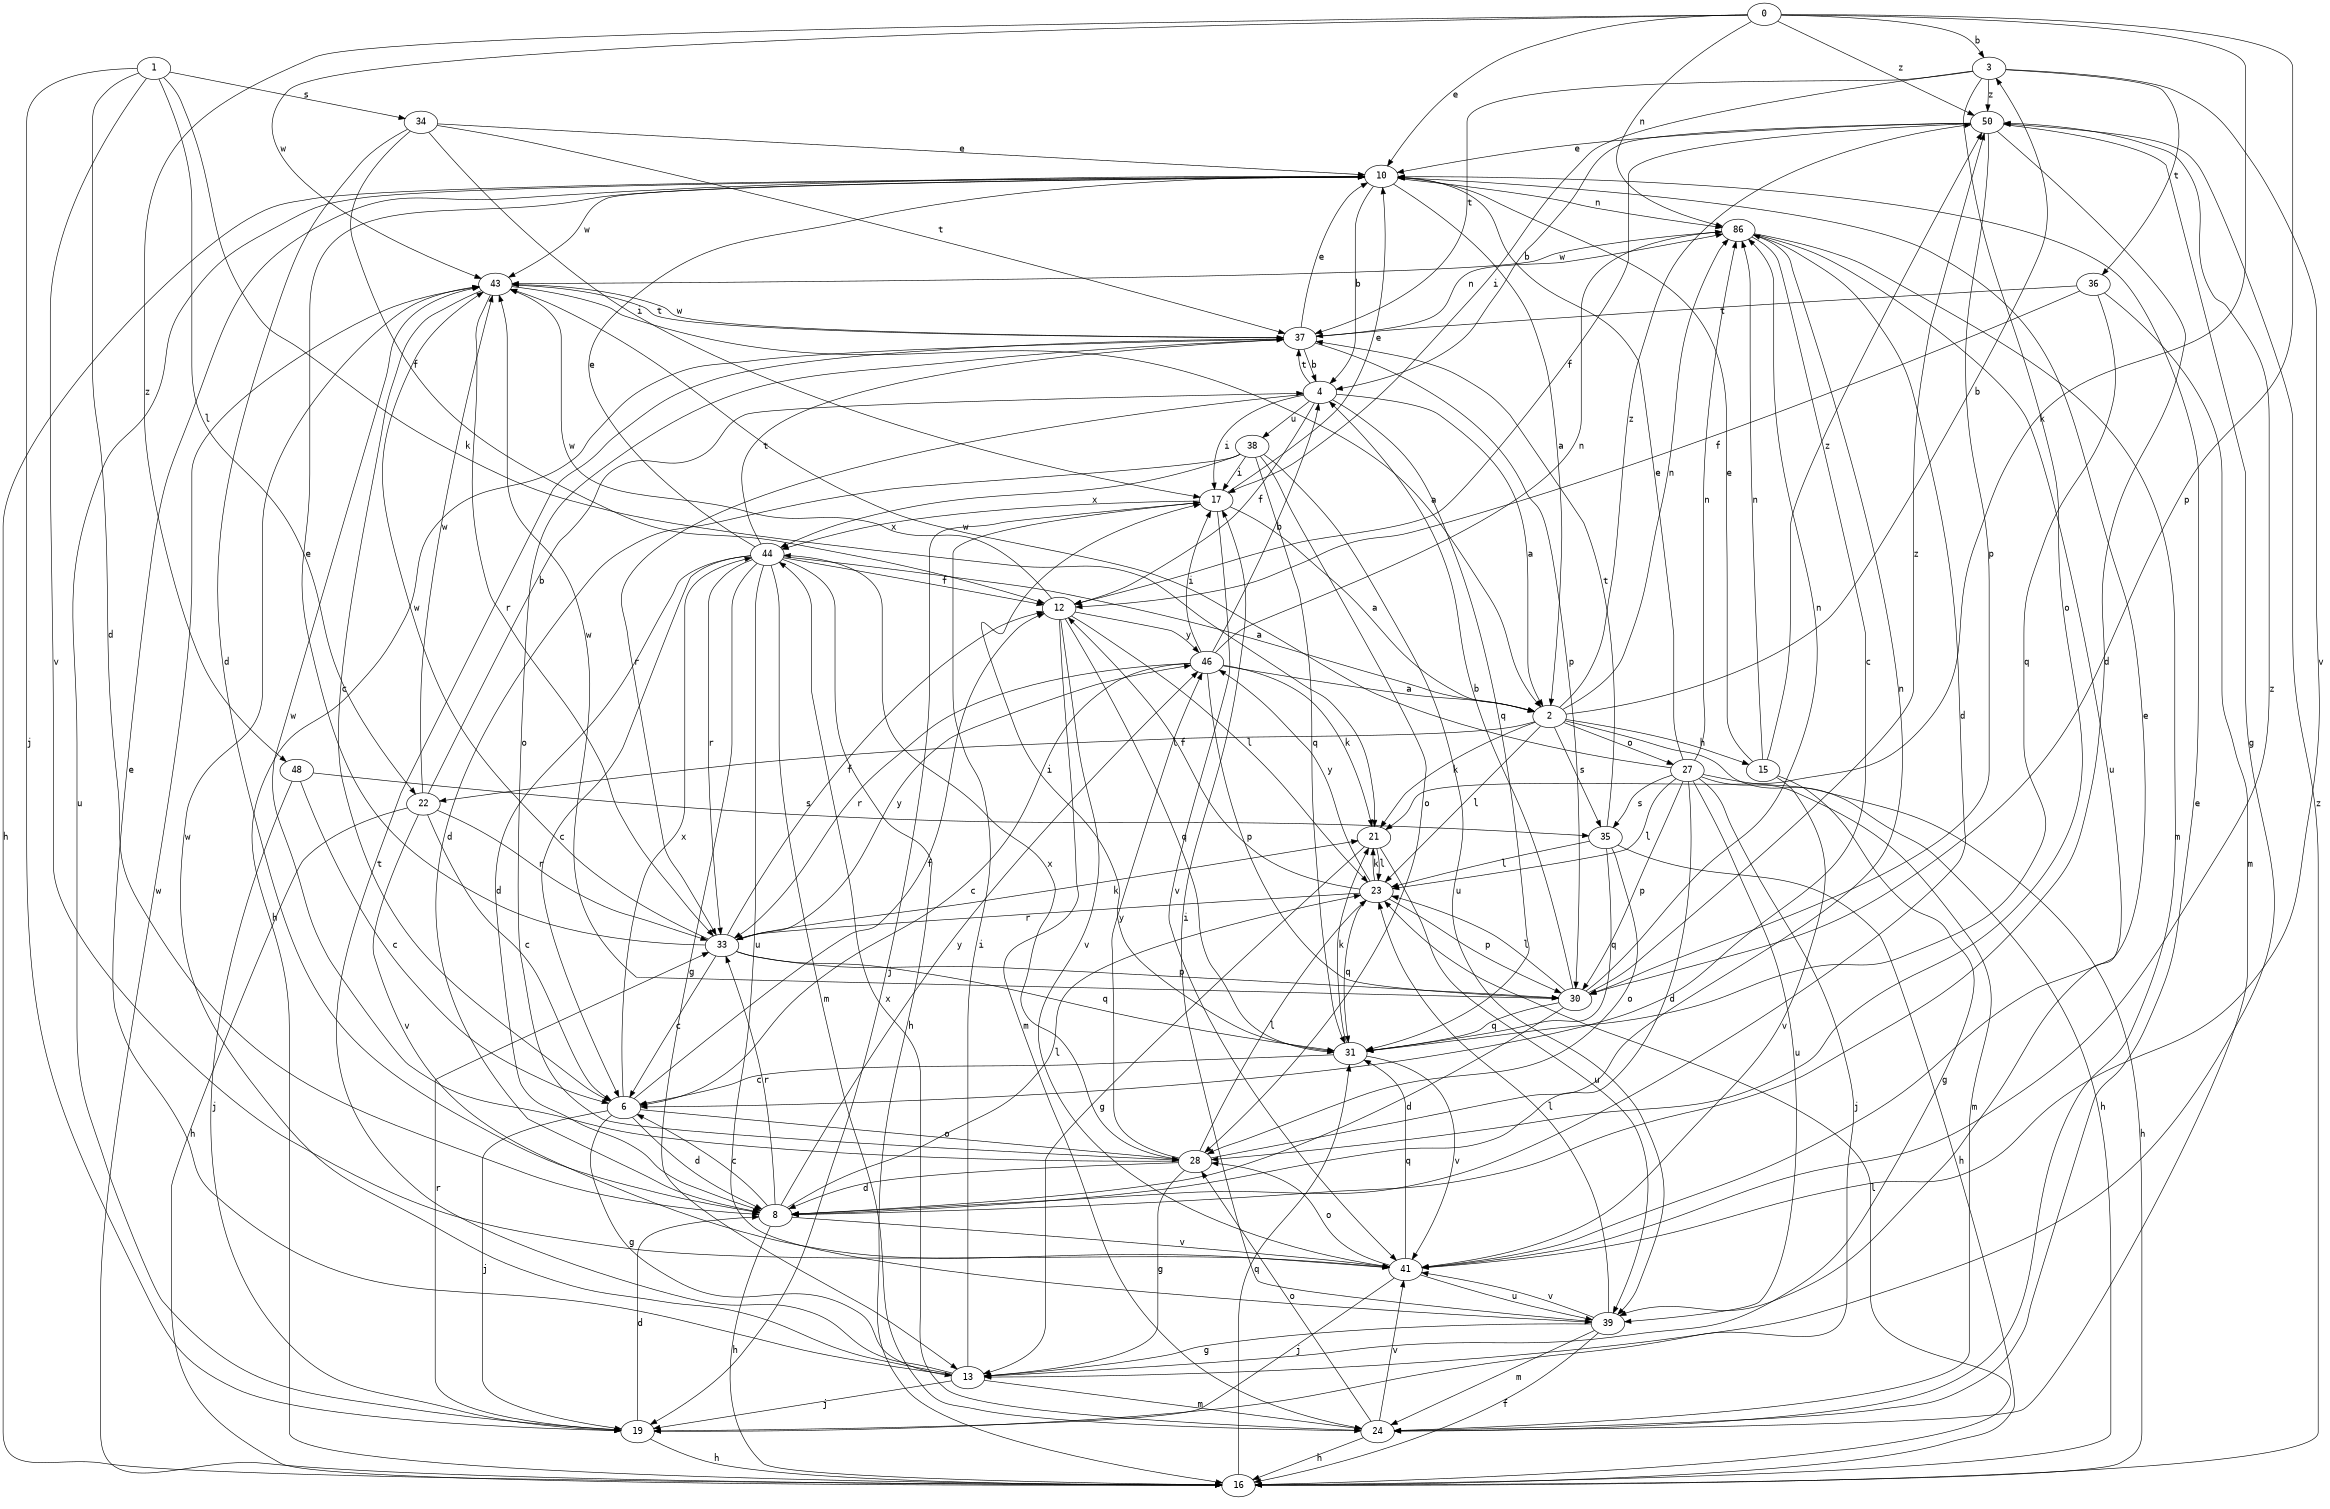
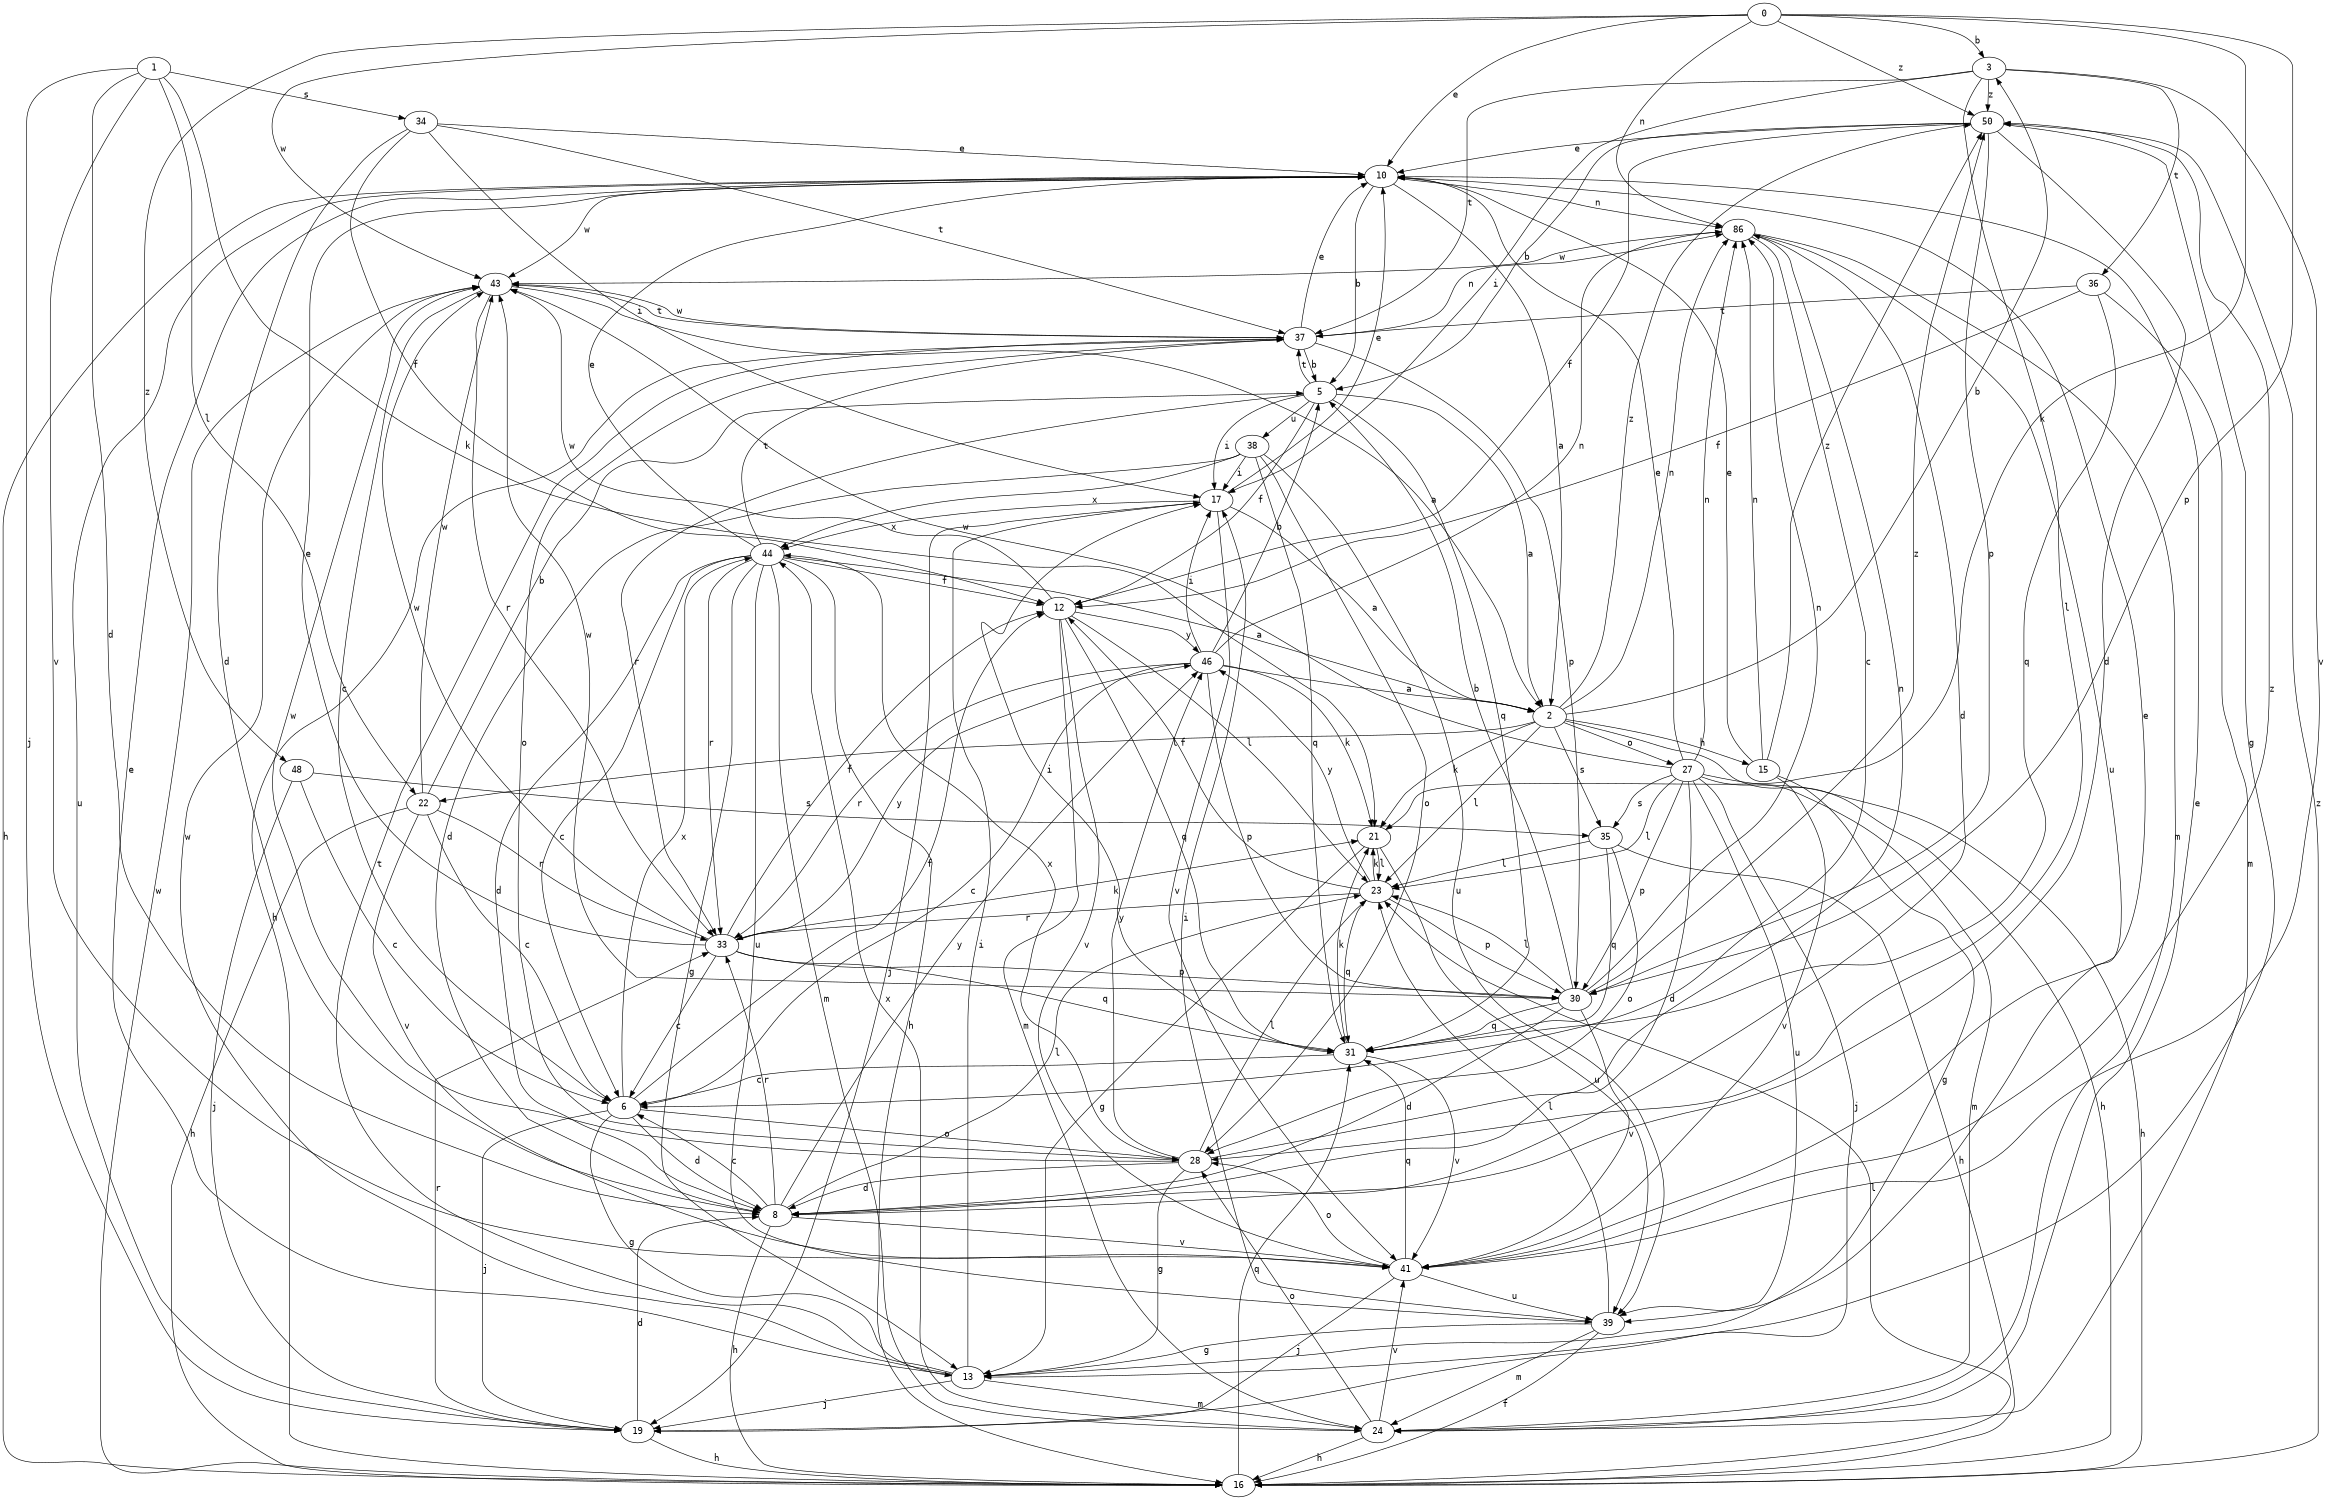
(1320, 392) -> (1320, 392)
(1576, 511) -> none
(2067, 608) -> (2067, 608)
(1512, 1291) -> (1596, 1183)
